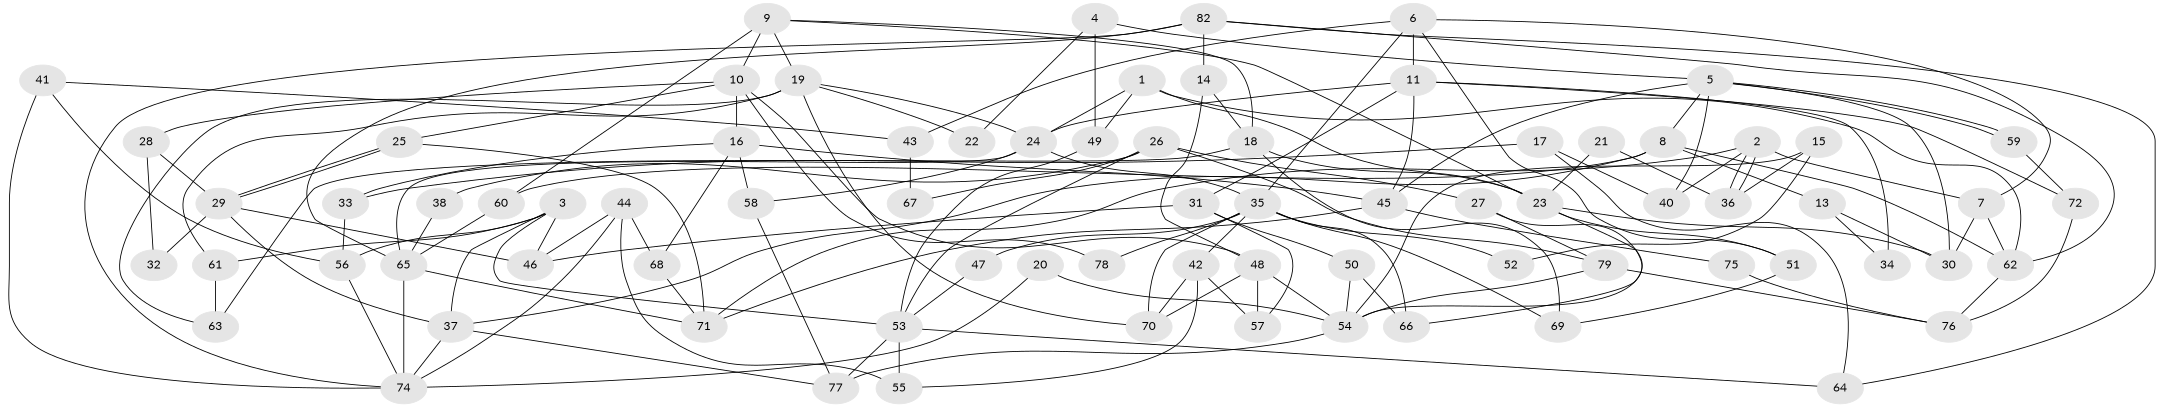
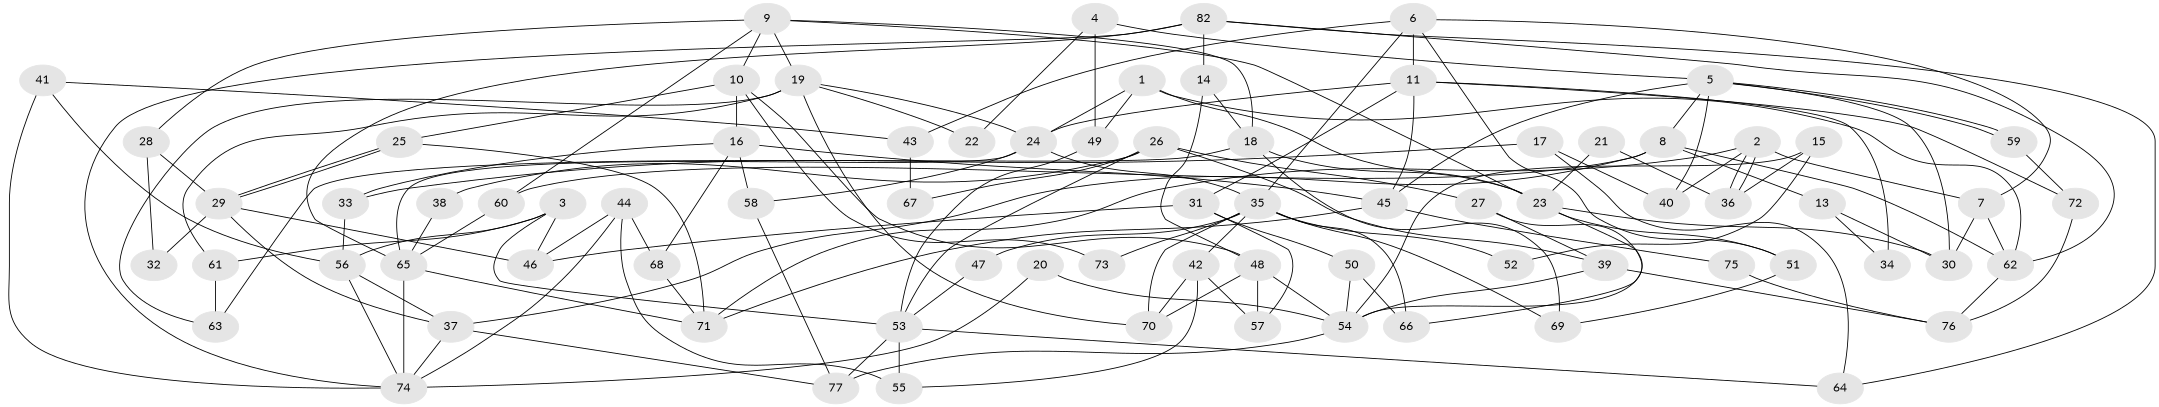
(493, 94) -> (440, 35)
(479, 246) -> (396, 296)
(1102, 265) -> (1102, 265)
(1605, 265) -> (1605, 265)
